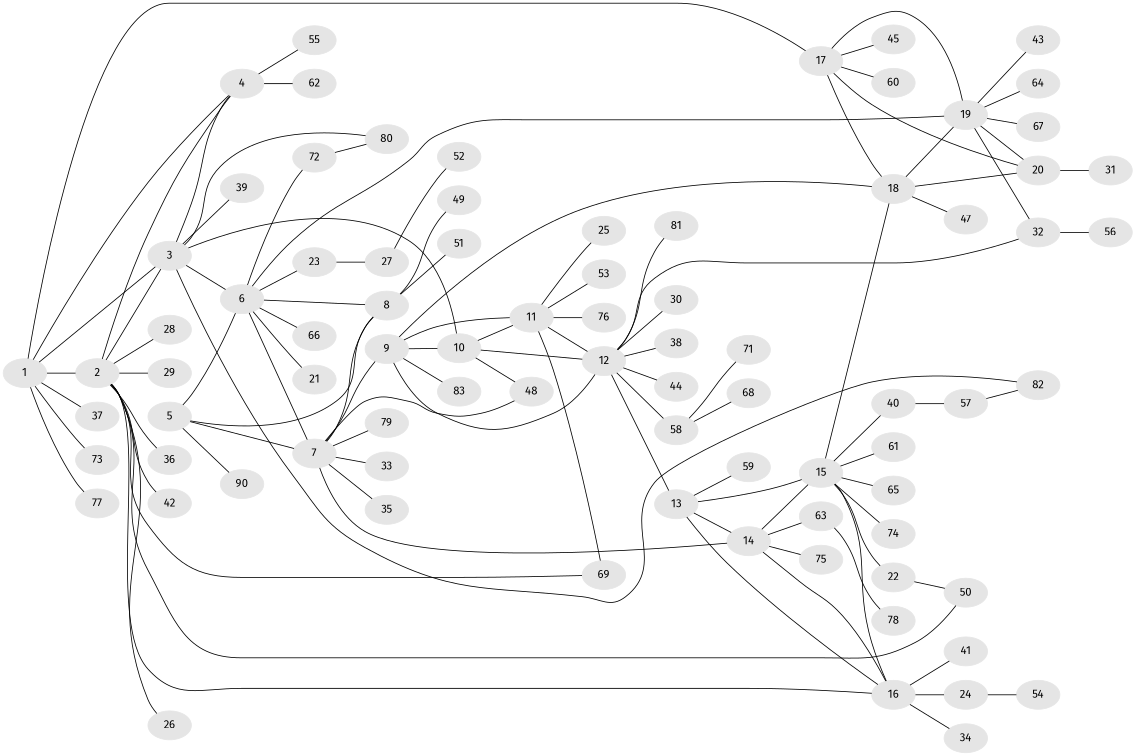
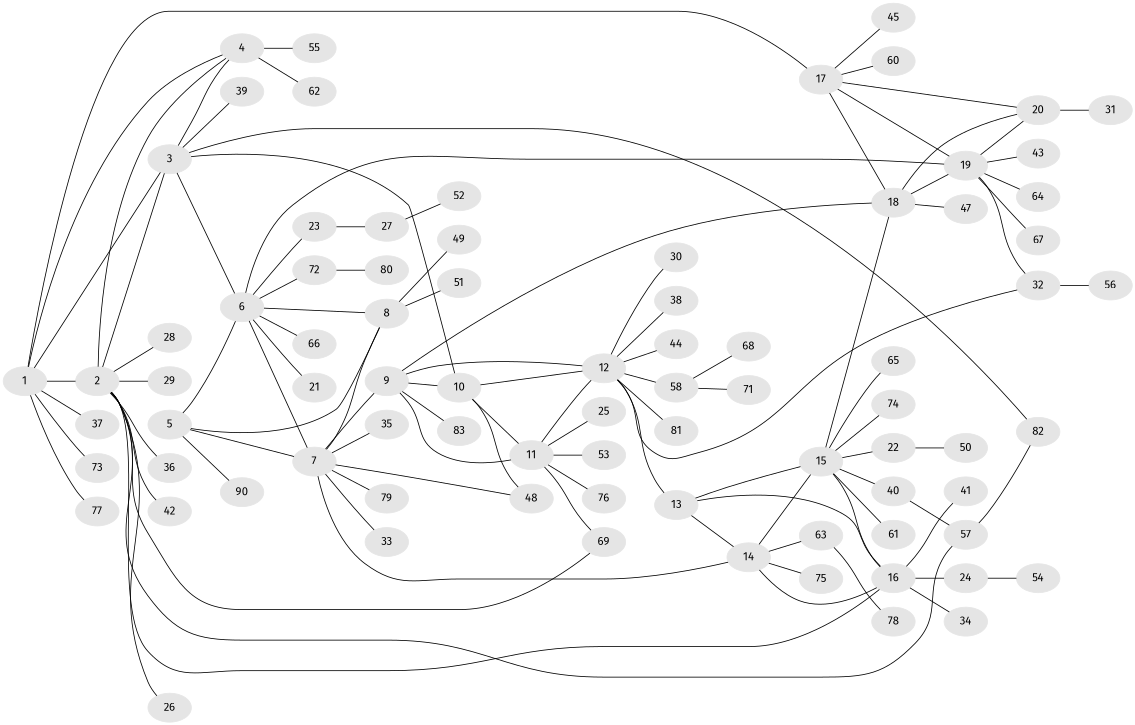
(247, 148) -> none
(749, 467) -> none
(442, 658) -> (476, 653)
